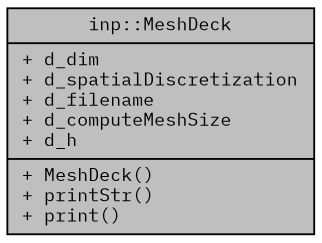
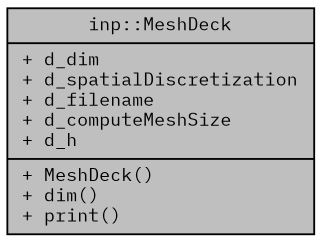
(89, 196) -> (62, 196)
